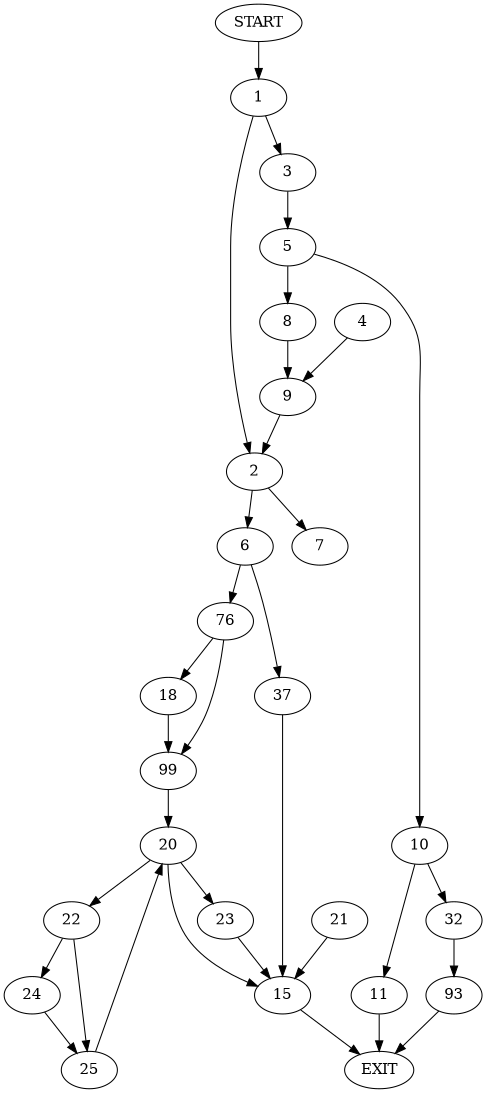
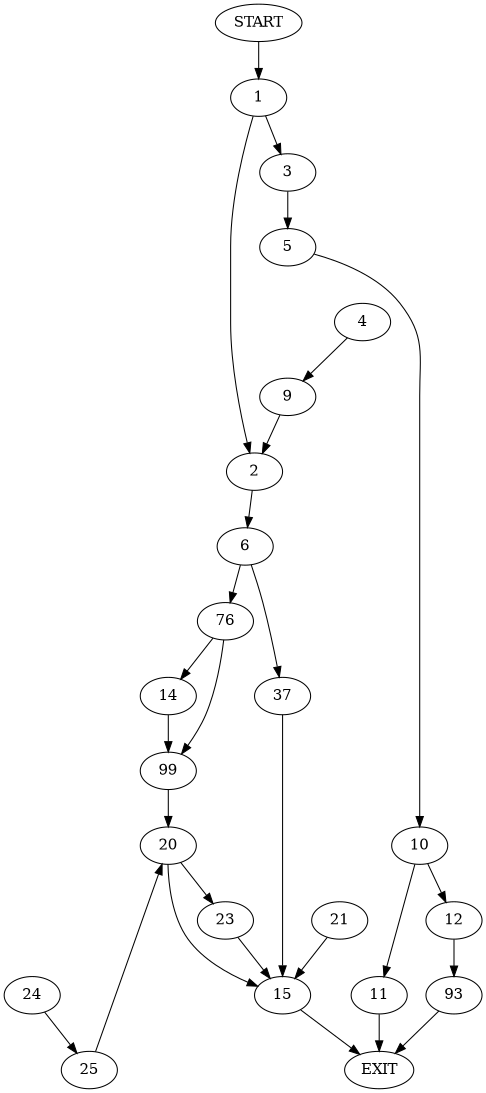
(288, 322) -> none
(320, 546) -> none
(168, 696) -> (168, 696)
(72, 920) -> none
(454, 920) -> (454, 920)
